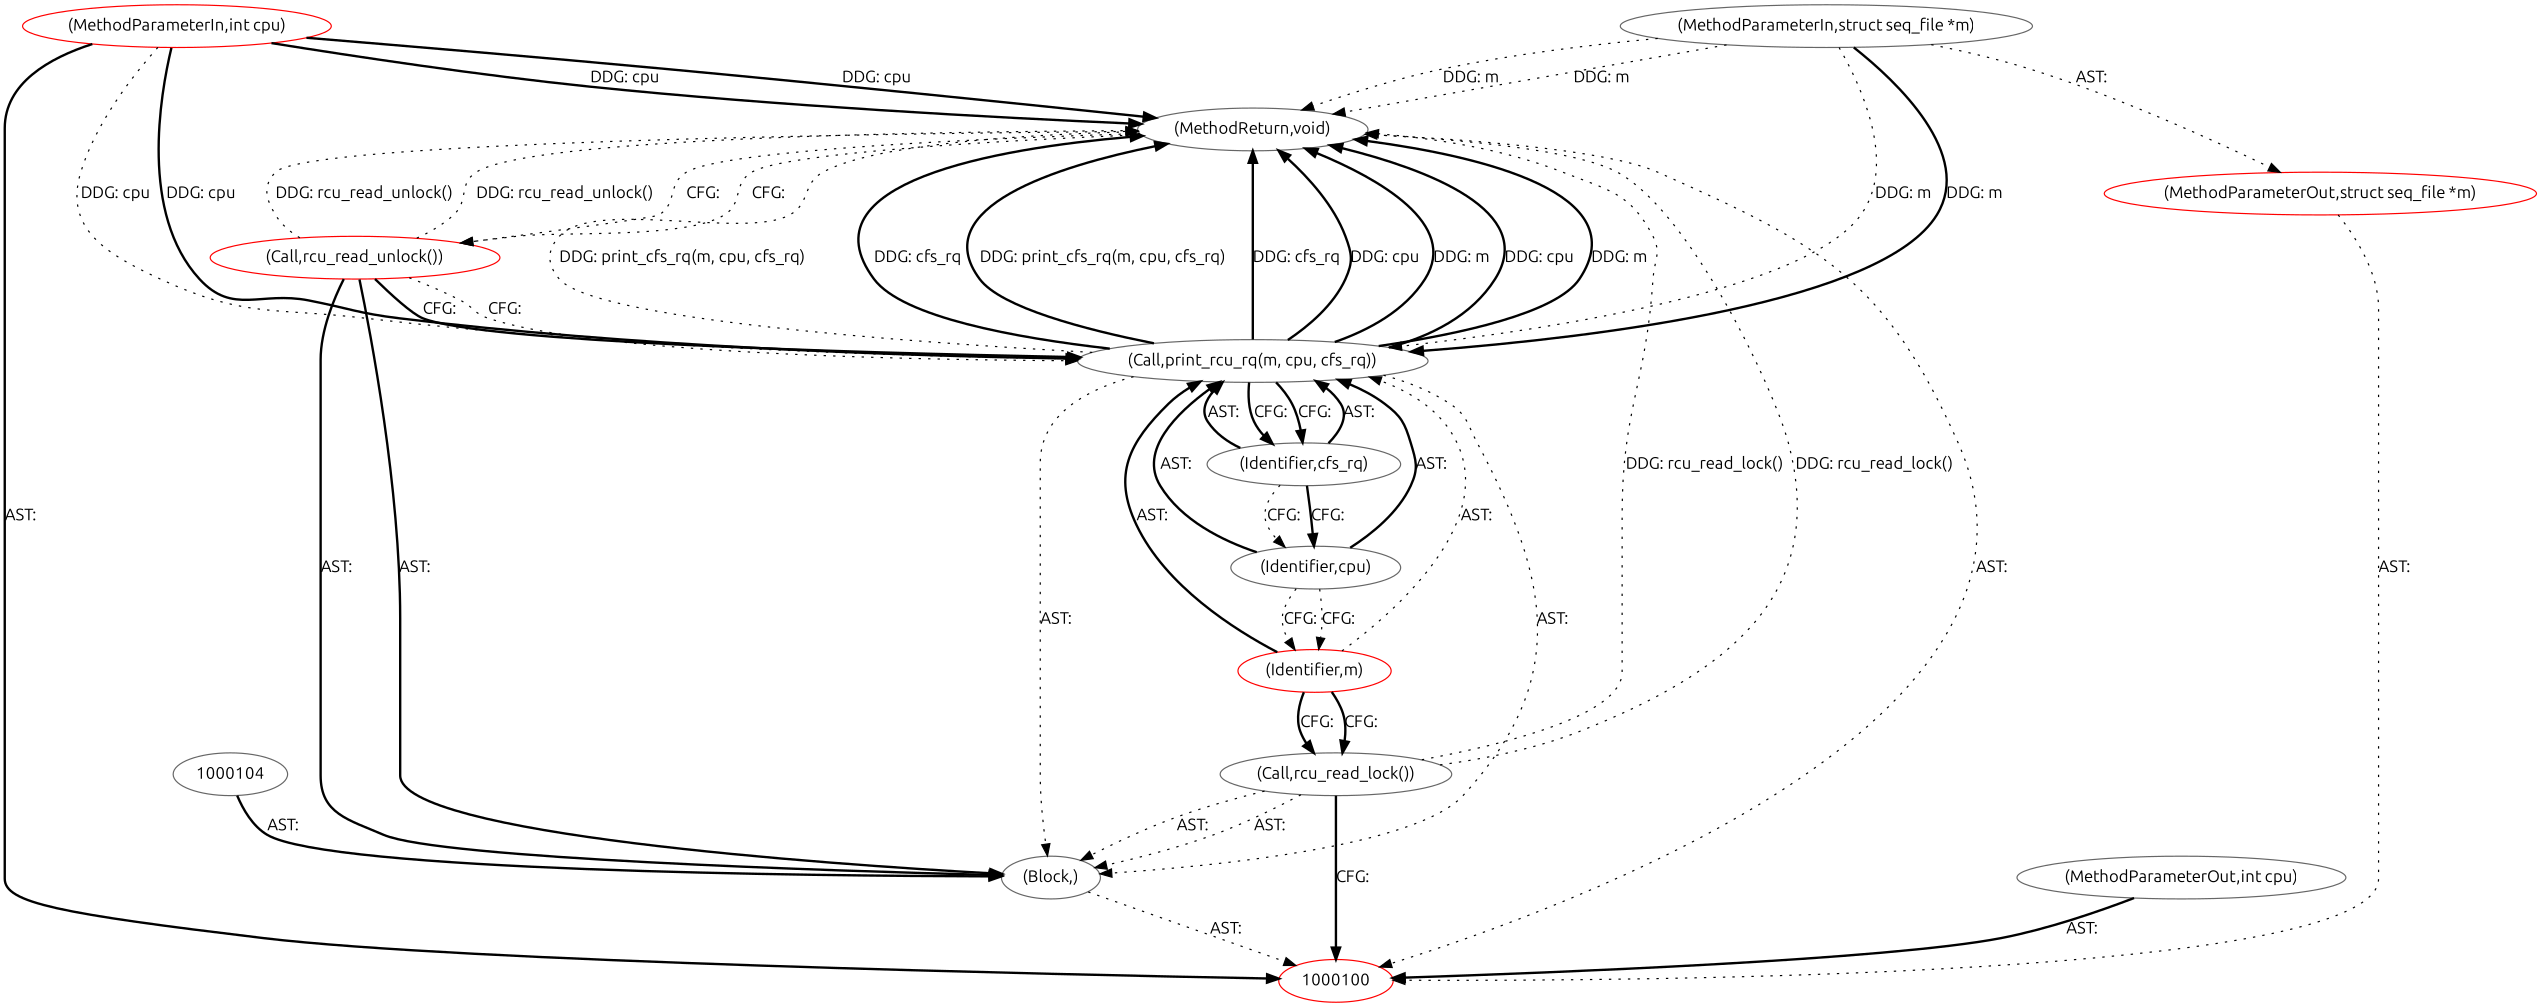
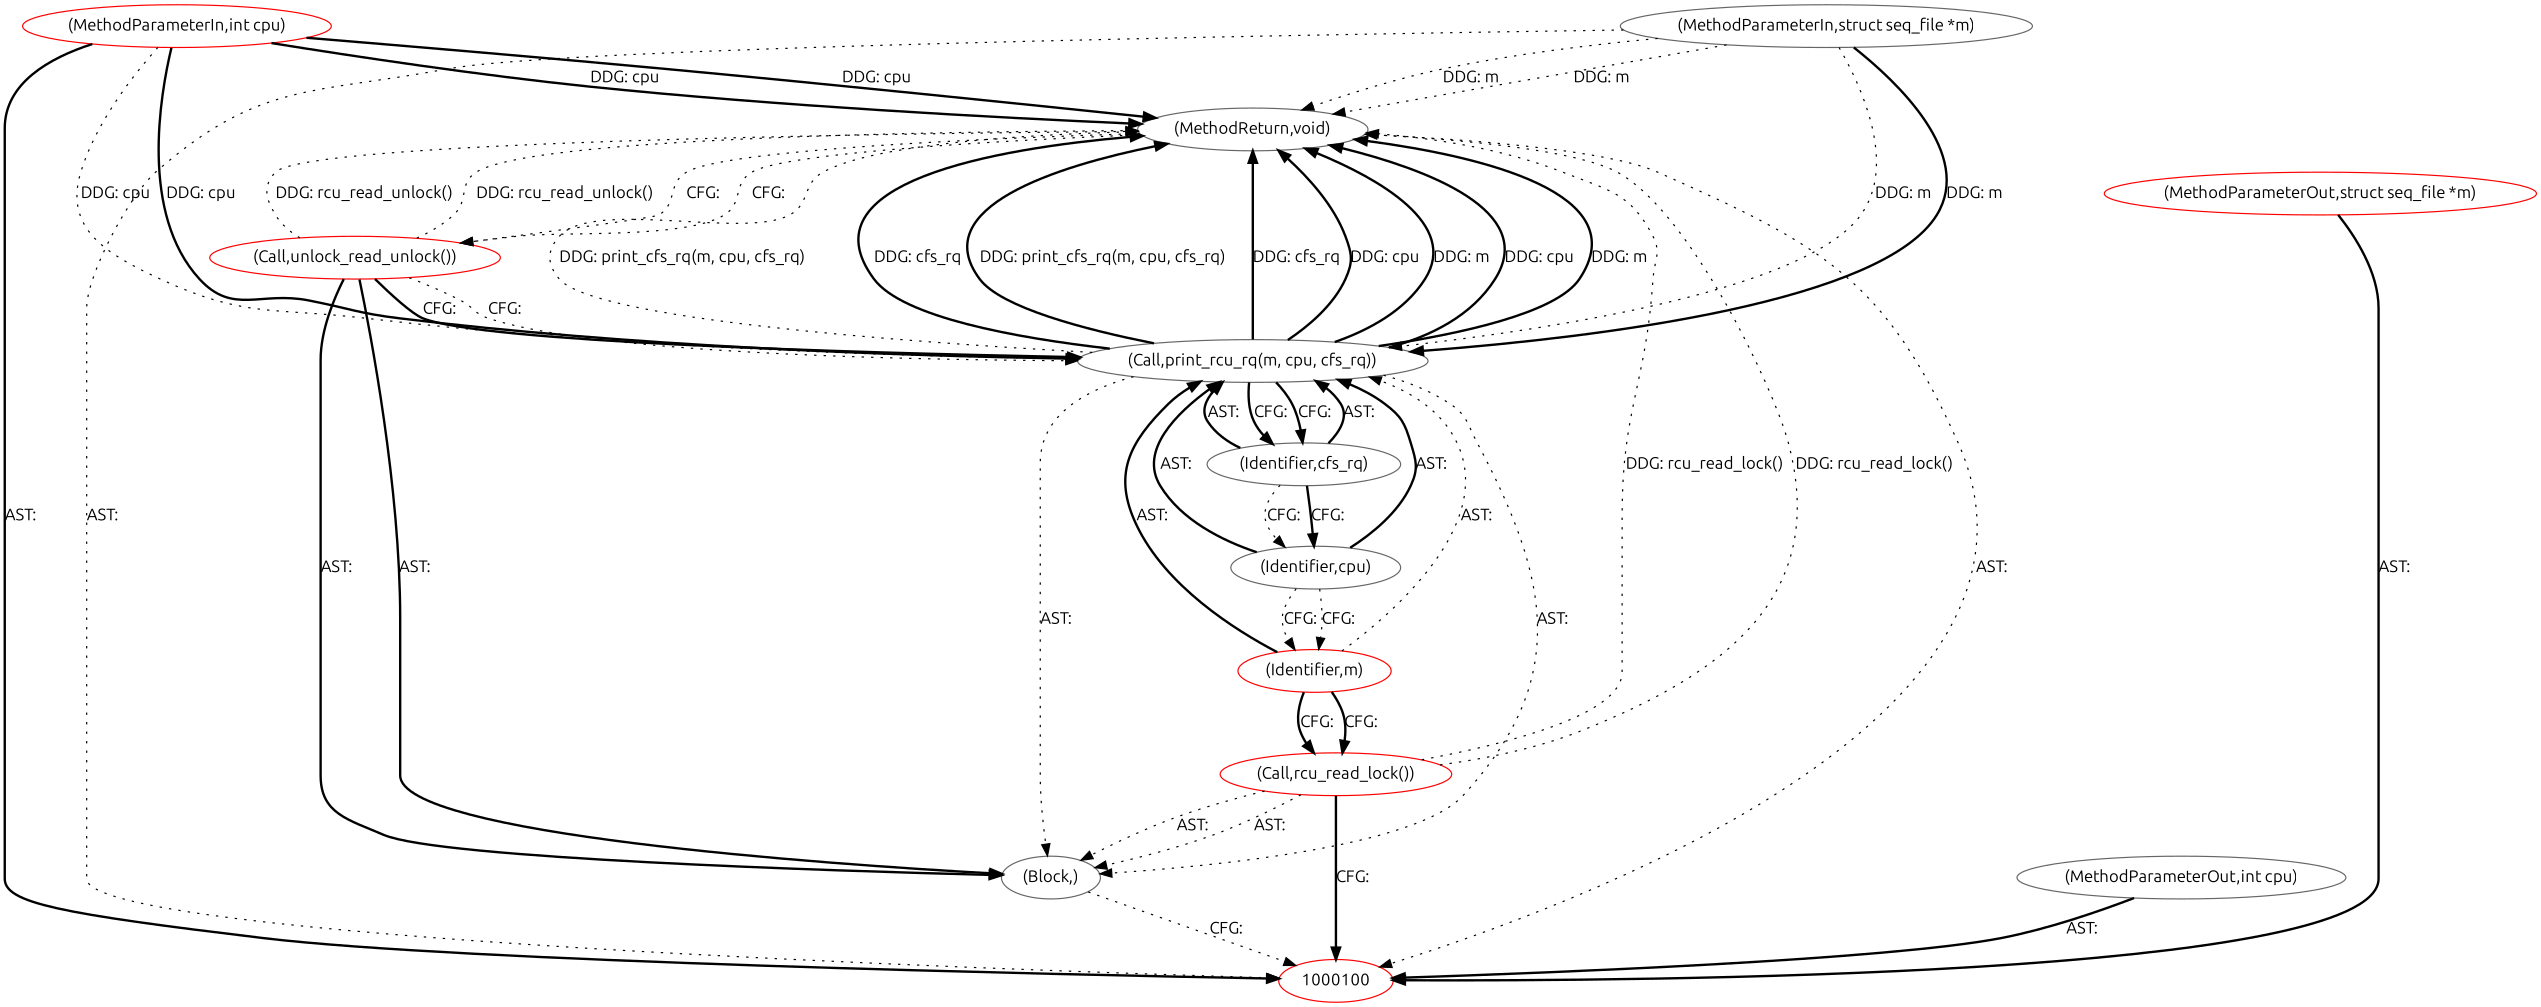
(2104, 95) -> (87, 364)
(355, 258) -> (355, 258)
(230, 774) -> none
(1336, 774) -> (1336, 774)
(1228, 929) -> (1228, 929)
(2237, 939) -> (2237, 939)
